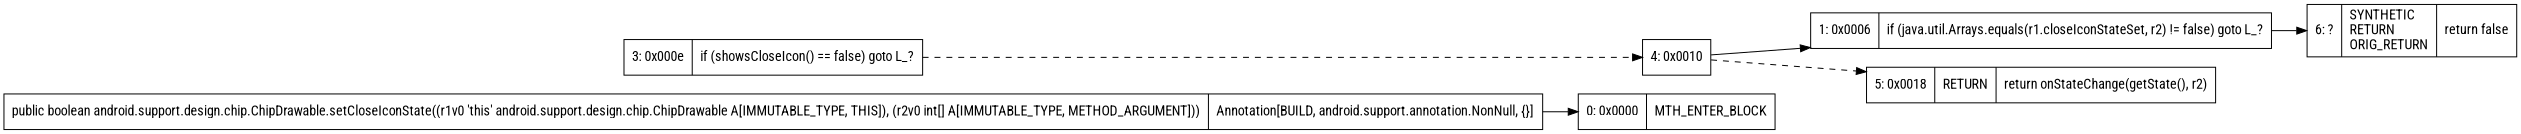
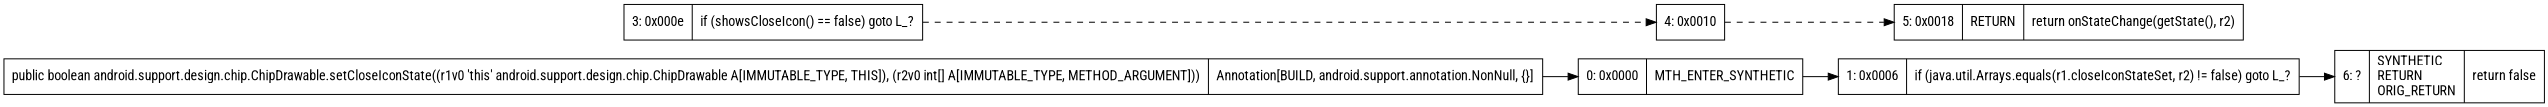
(1756, 52) -> (1815, 77)
(1711, 111) -> (1725, 76)
